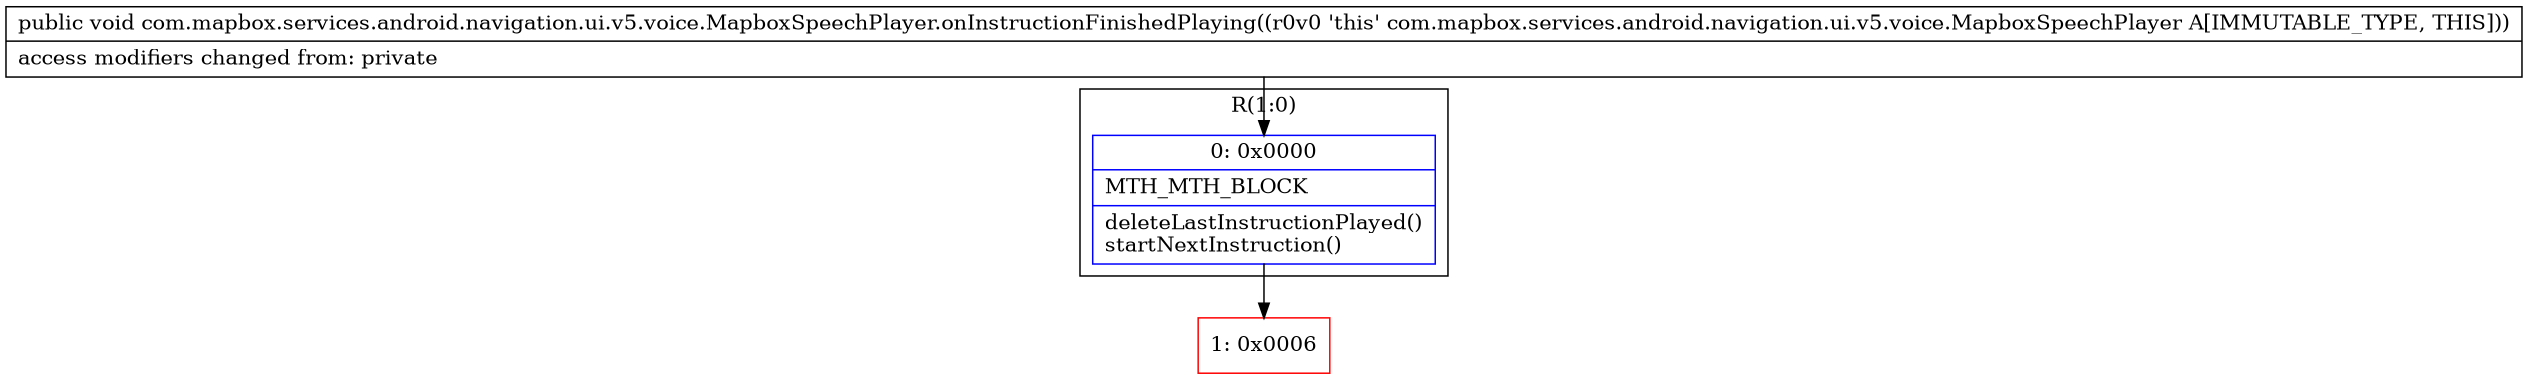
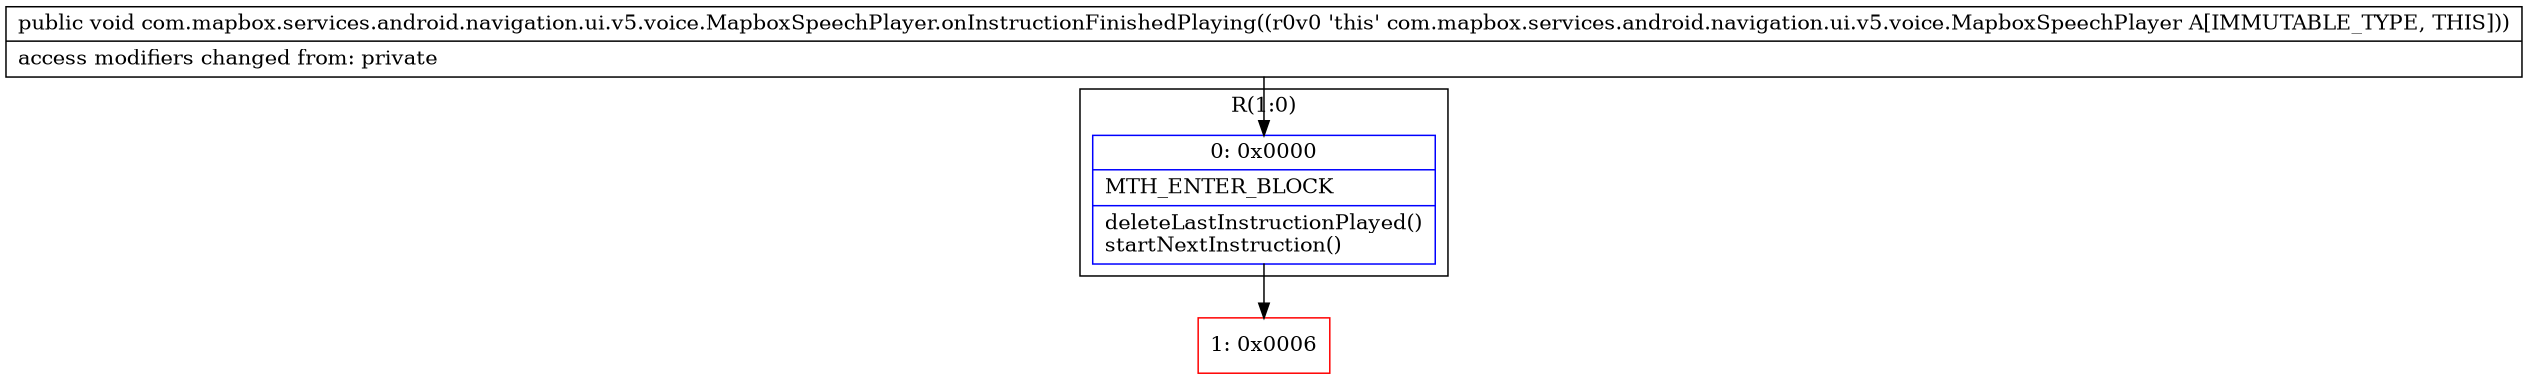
(1206, 187) -> (1220, 187)
